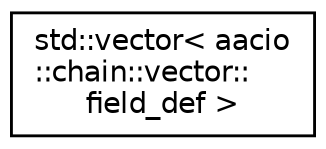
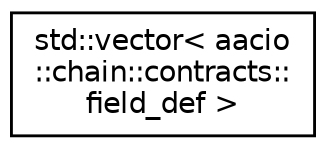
(163, 74) -> (163, 74)
